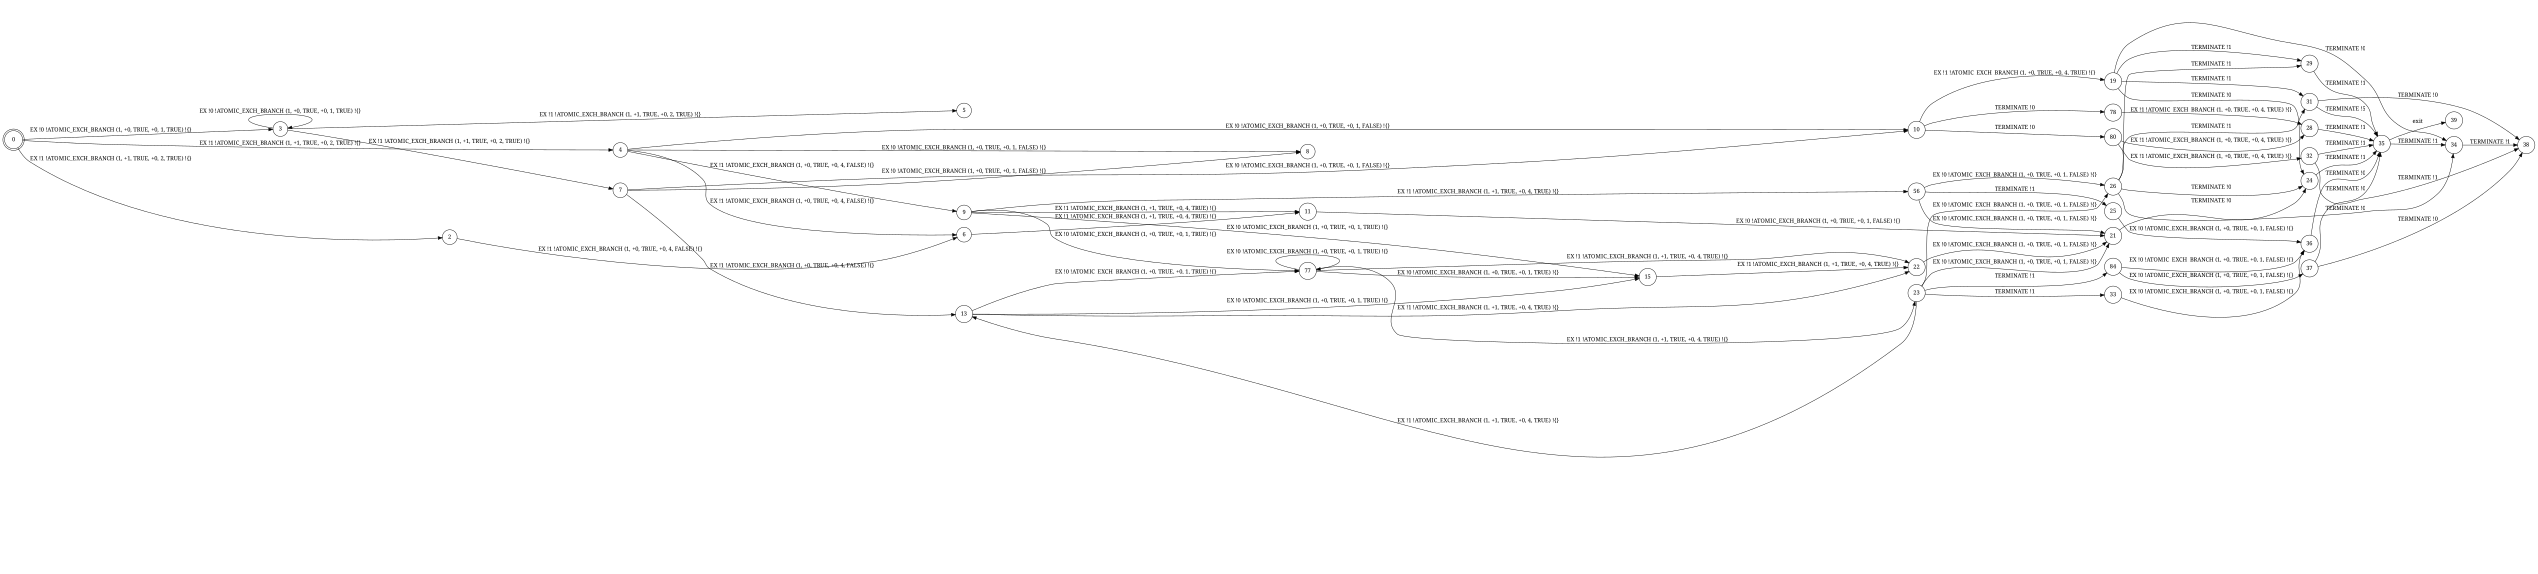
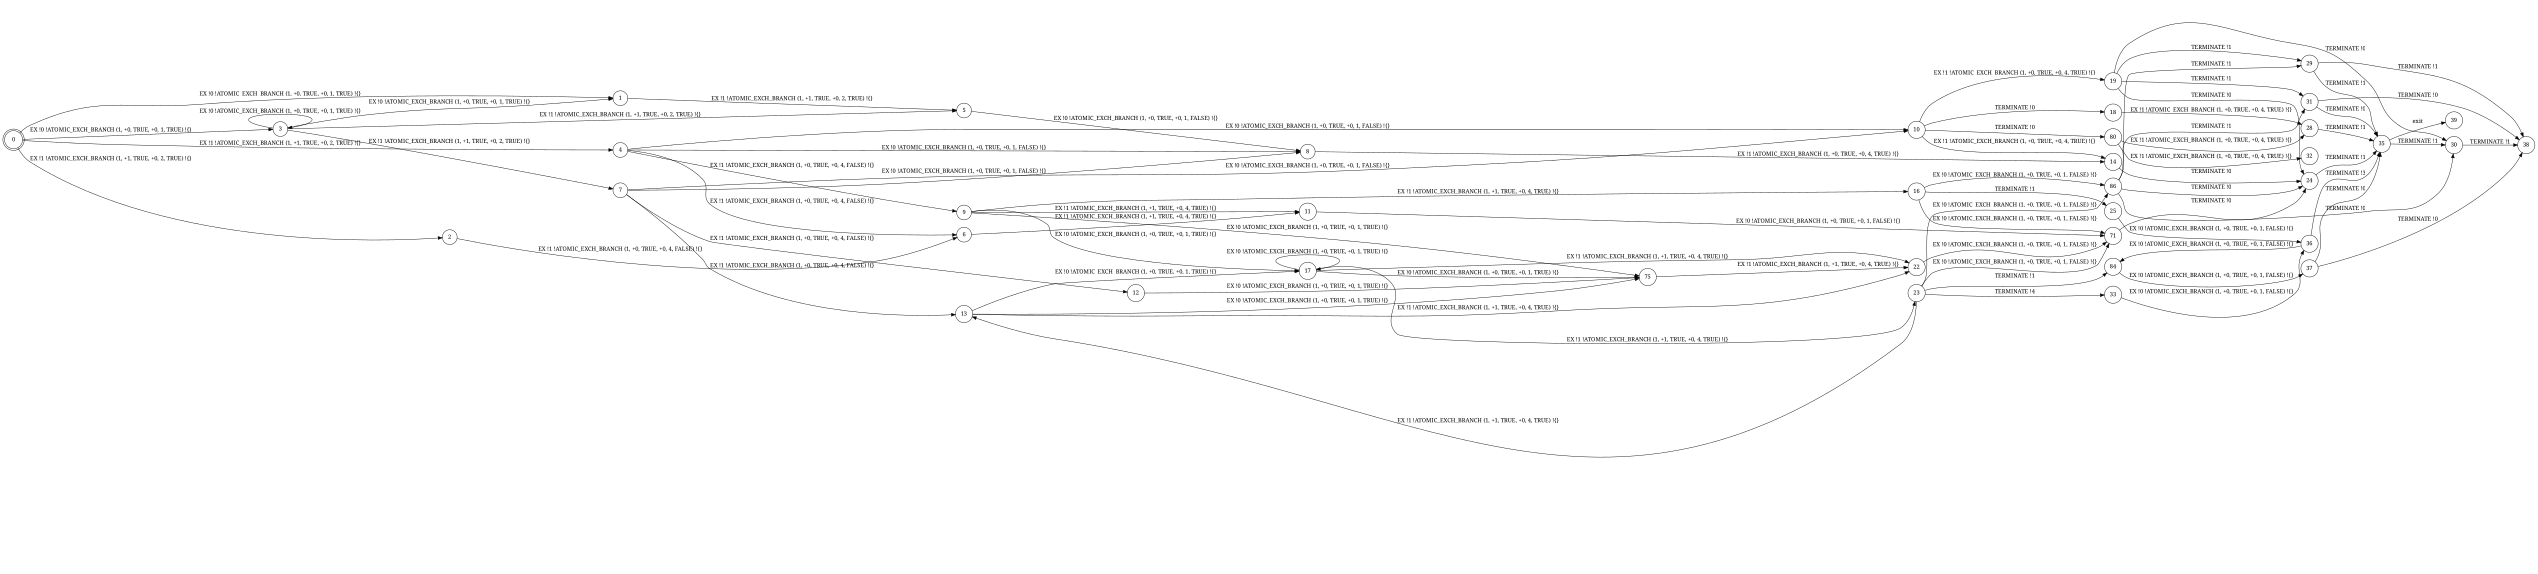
none -> (620, 98)
(2346, 109) -> (2346, 109)
(2113, 113) -> (2113, 113)
none -> (1150, 133)
(2454, 145) -> (2454, 145)
(2343, 150) -> none
none -> (2113, 162)
(2346, 173) -> (2346, 173)
(2113, 187) -> (2113, 187)
(2403, 190) -> (2430, 75)
(1917, 192) -> (1917, 192)
(2113, 236) -> (2113, 236)
(1308, 271) -> (1308, 271)
(2214, 272) -> (2212, 250)
(1648, 277) -> (1648, 277)
(2015, 292) -> (2015, 292)
none -> (1136, 293)
